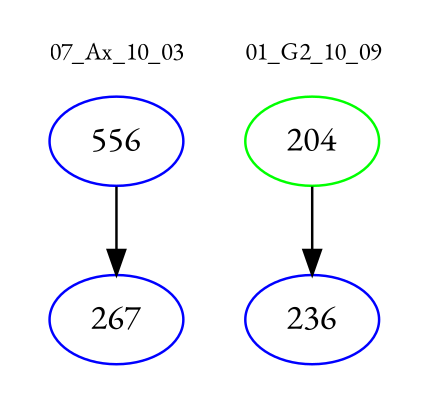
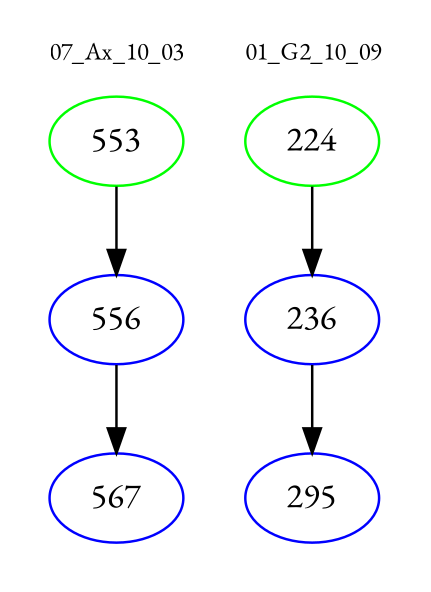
none -> (116, 141)
(312, 141) -> (312, 141)
(116, 320) -> (116, 498)
none -> (312, 498)
